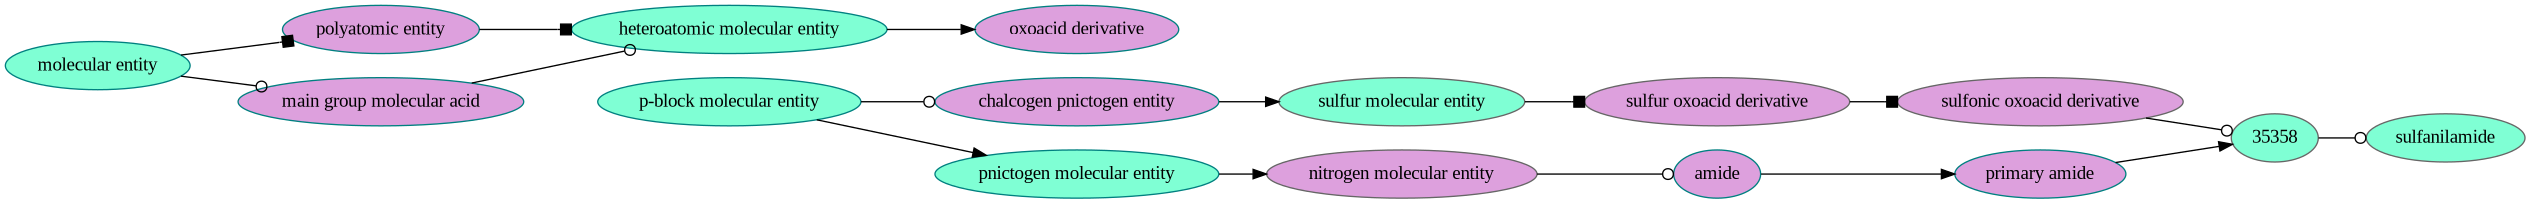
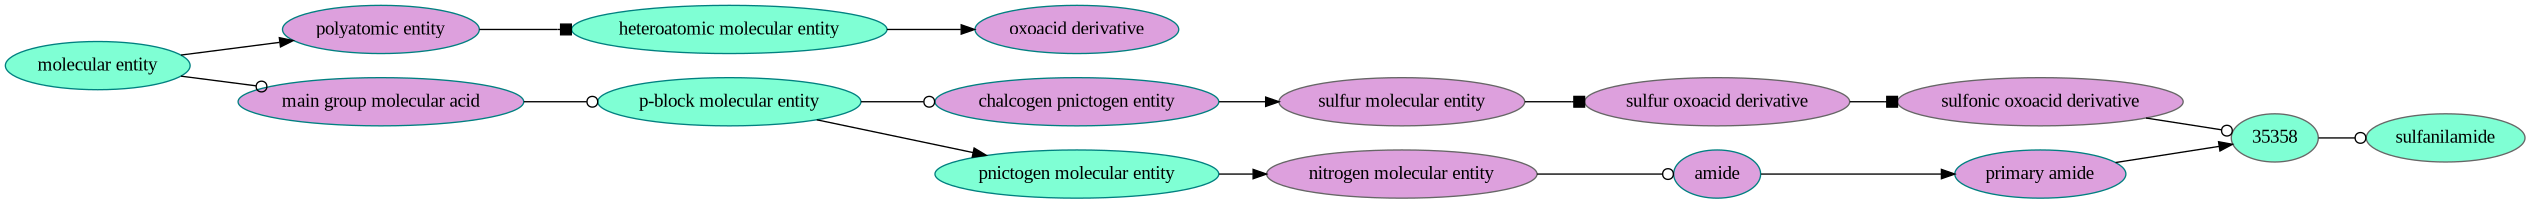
(230, 49) -> (230, 49)
(548, 67) -> (555, 102)
(1402, 102) -> (1402, 102)
